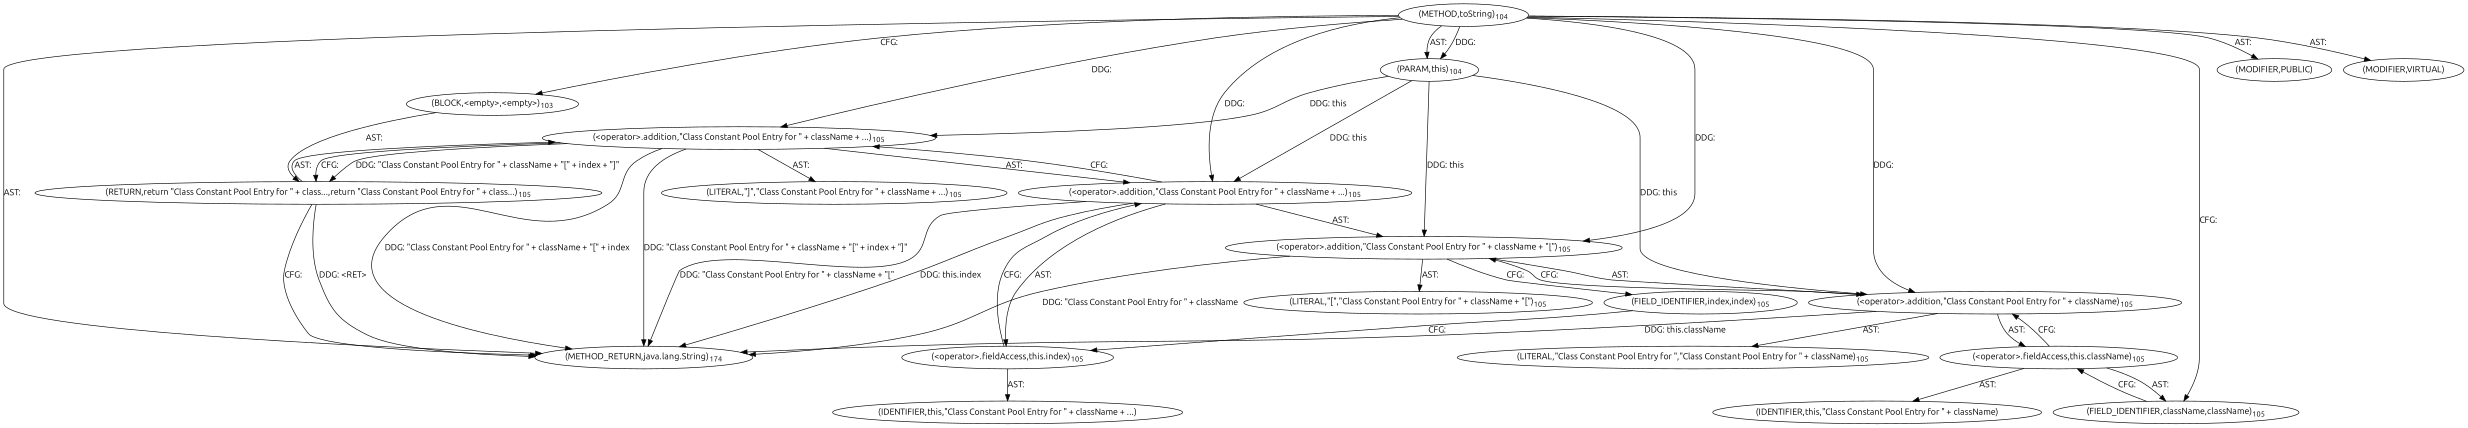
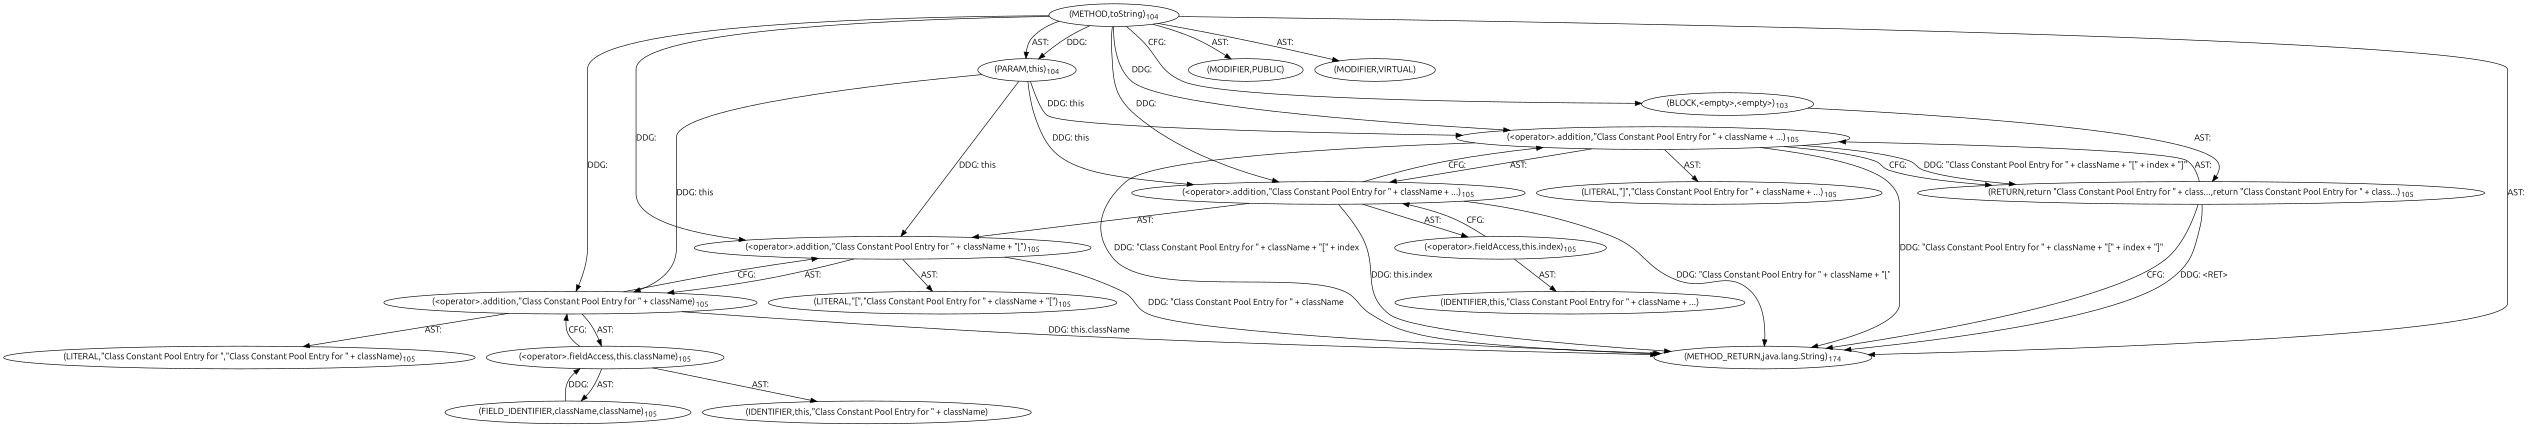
(2030, 39) -> none
(1701, 303) -> none
(2128, 385) -> (580, 385)
